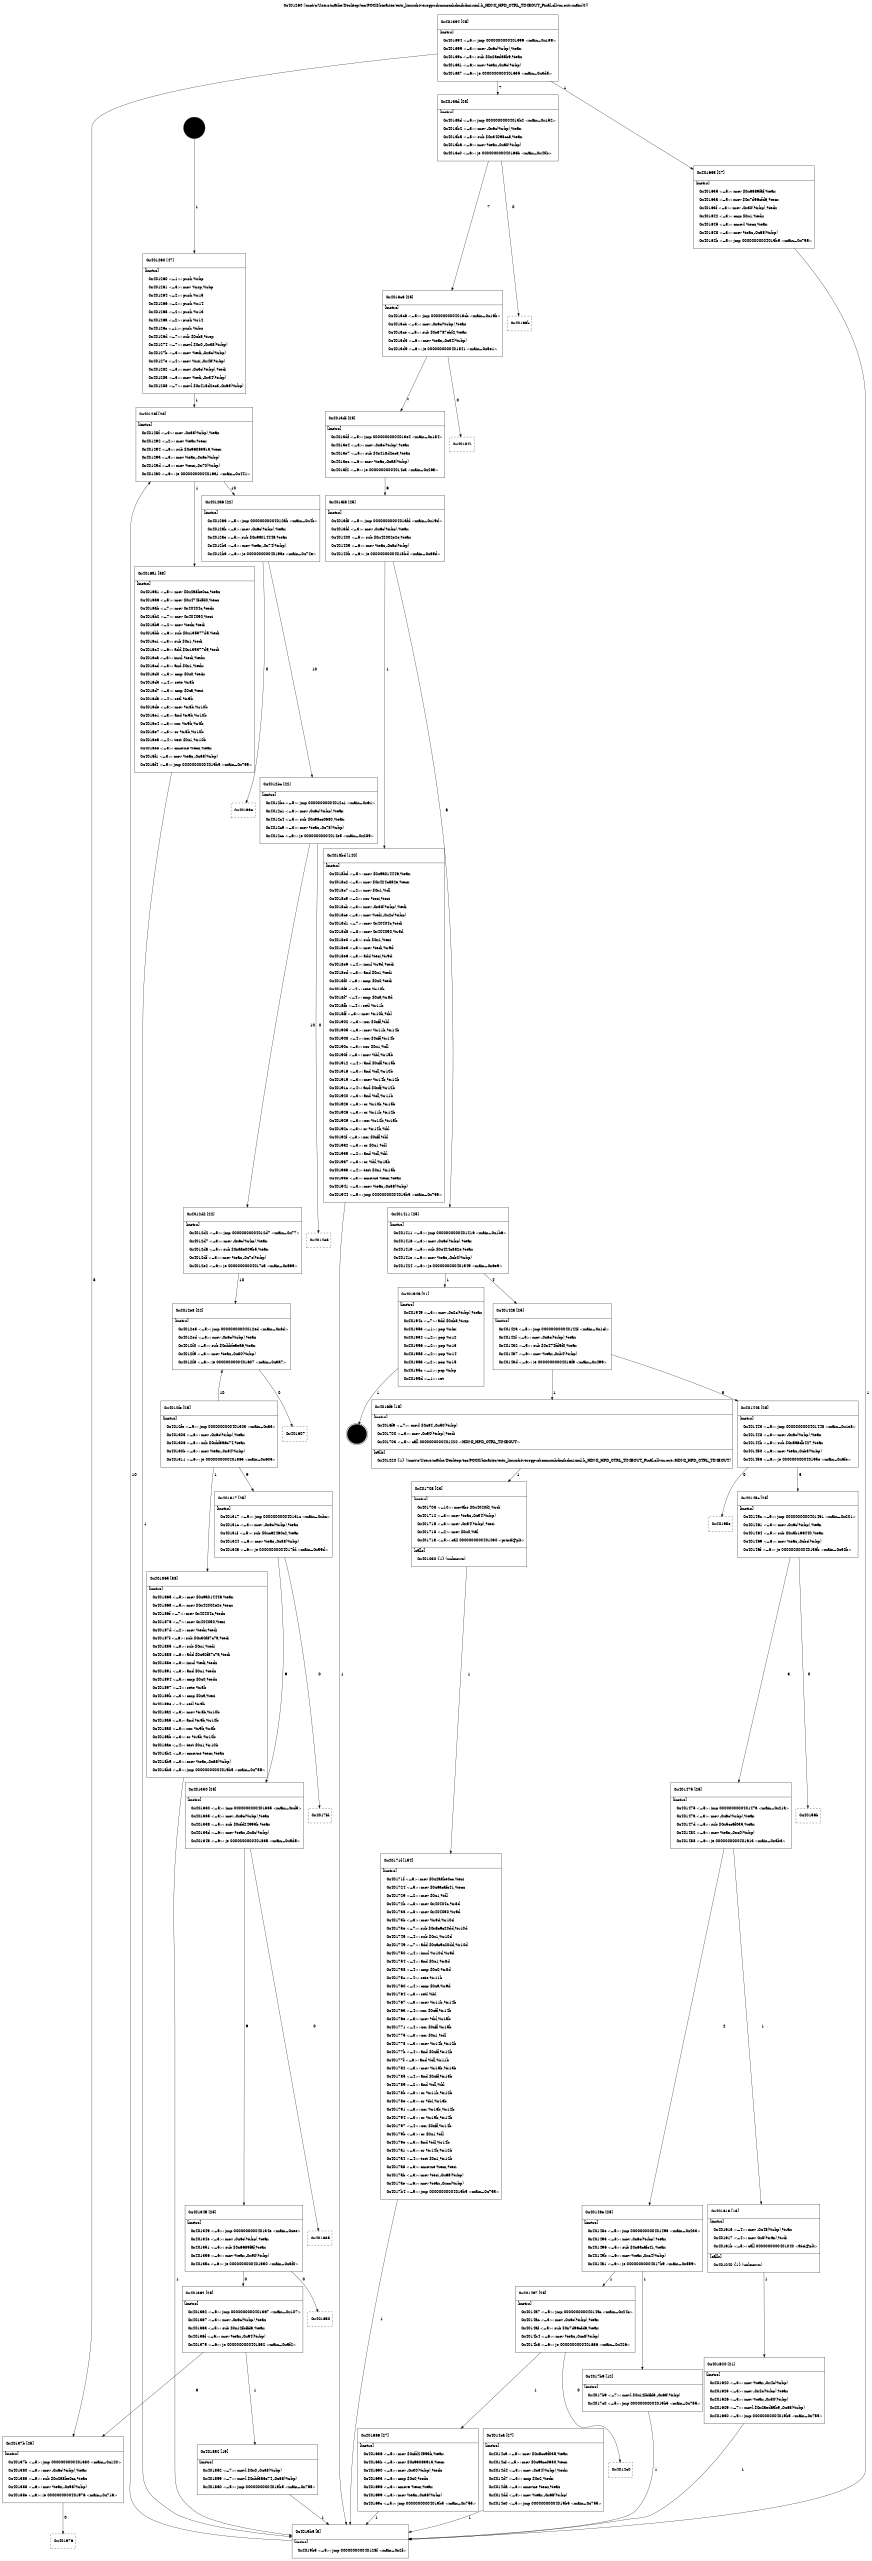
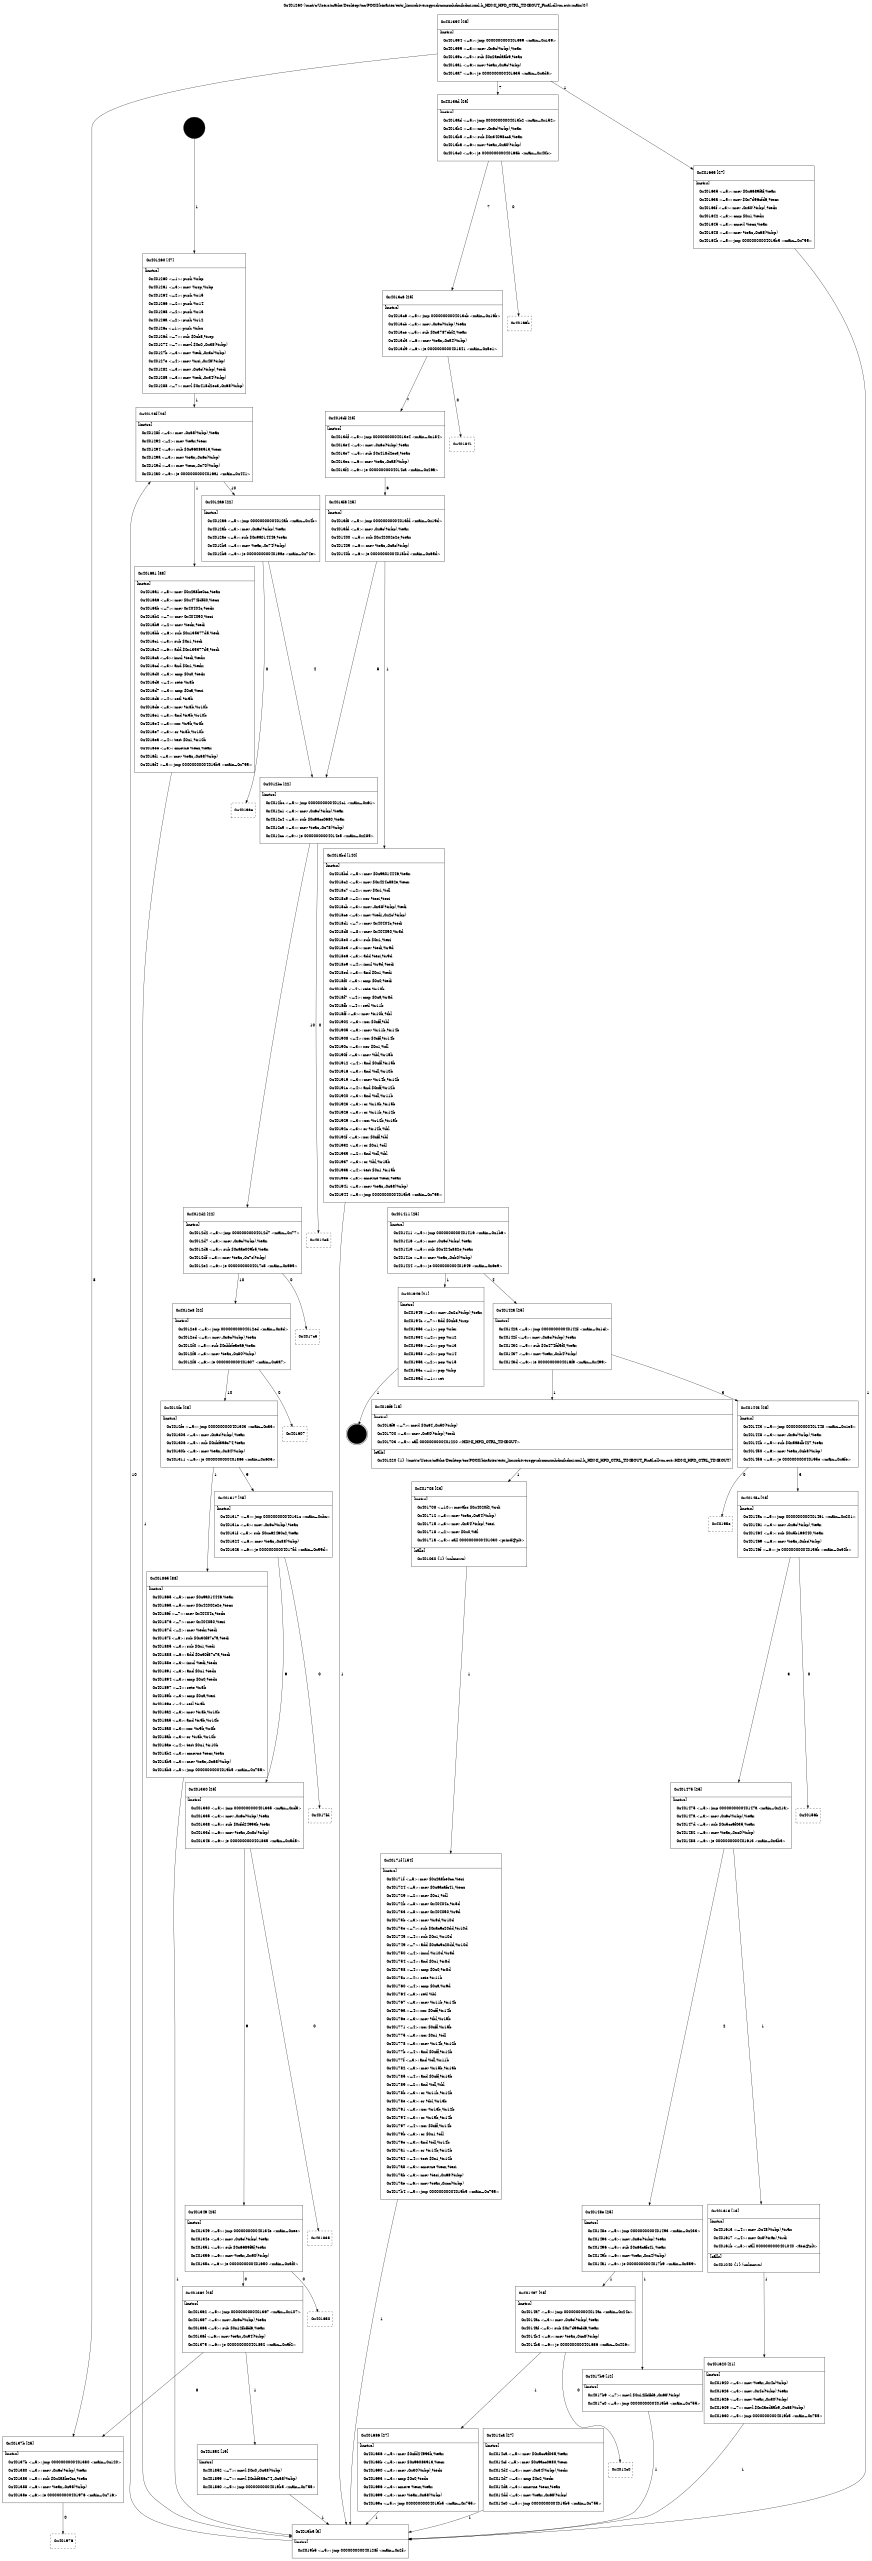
(314, 669) -> (314, 669)
(447, 881) -> (351, 668)
none -> (307, 1337)
(219, 1387) -> (227, 1384)
